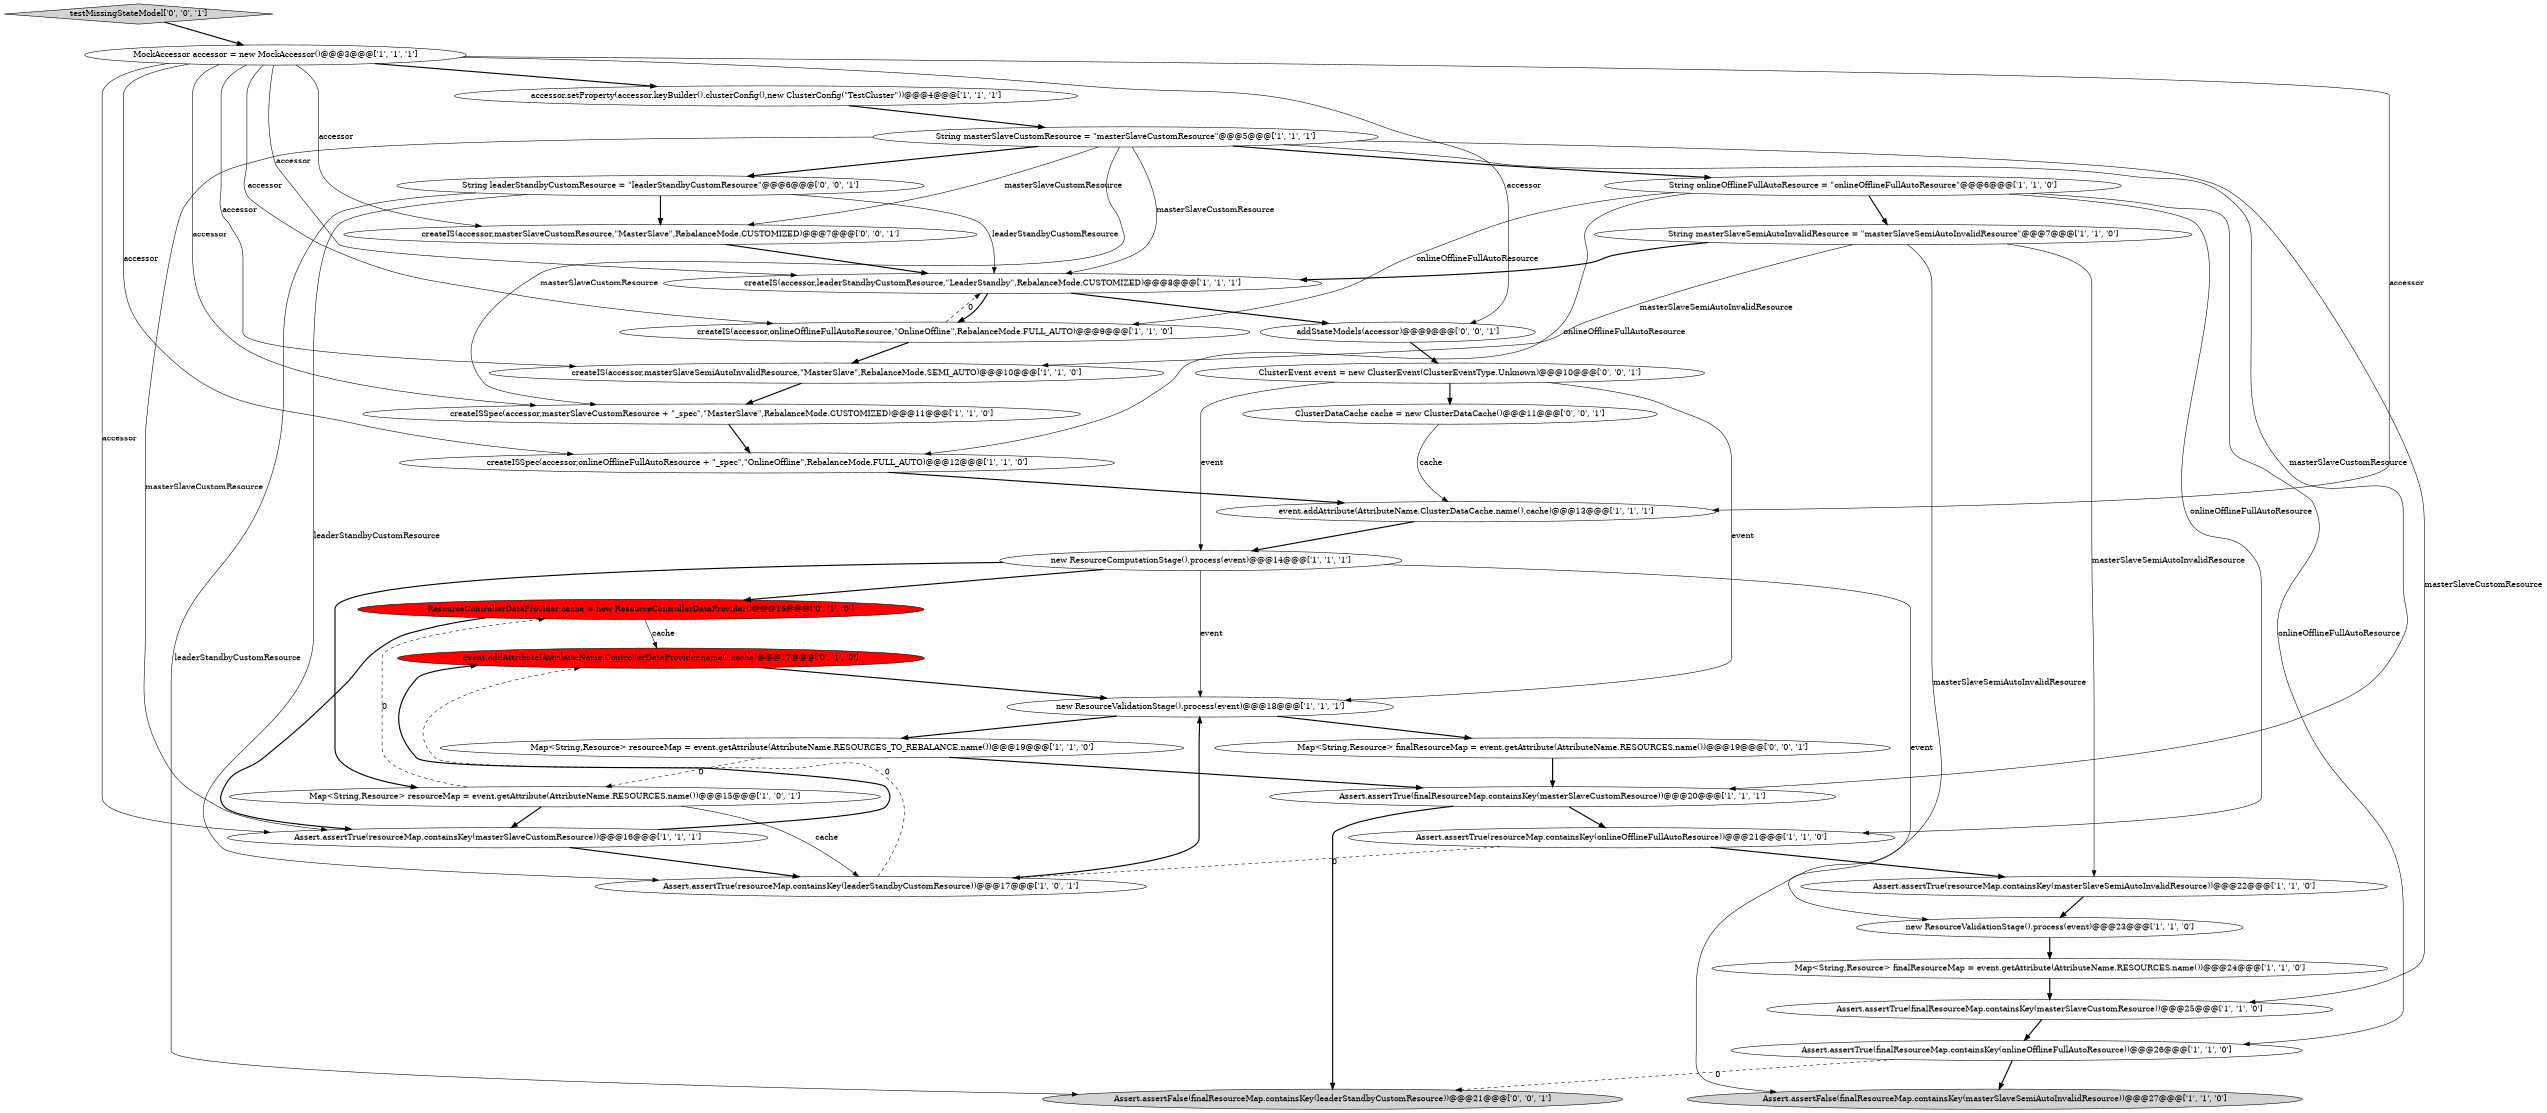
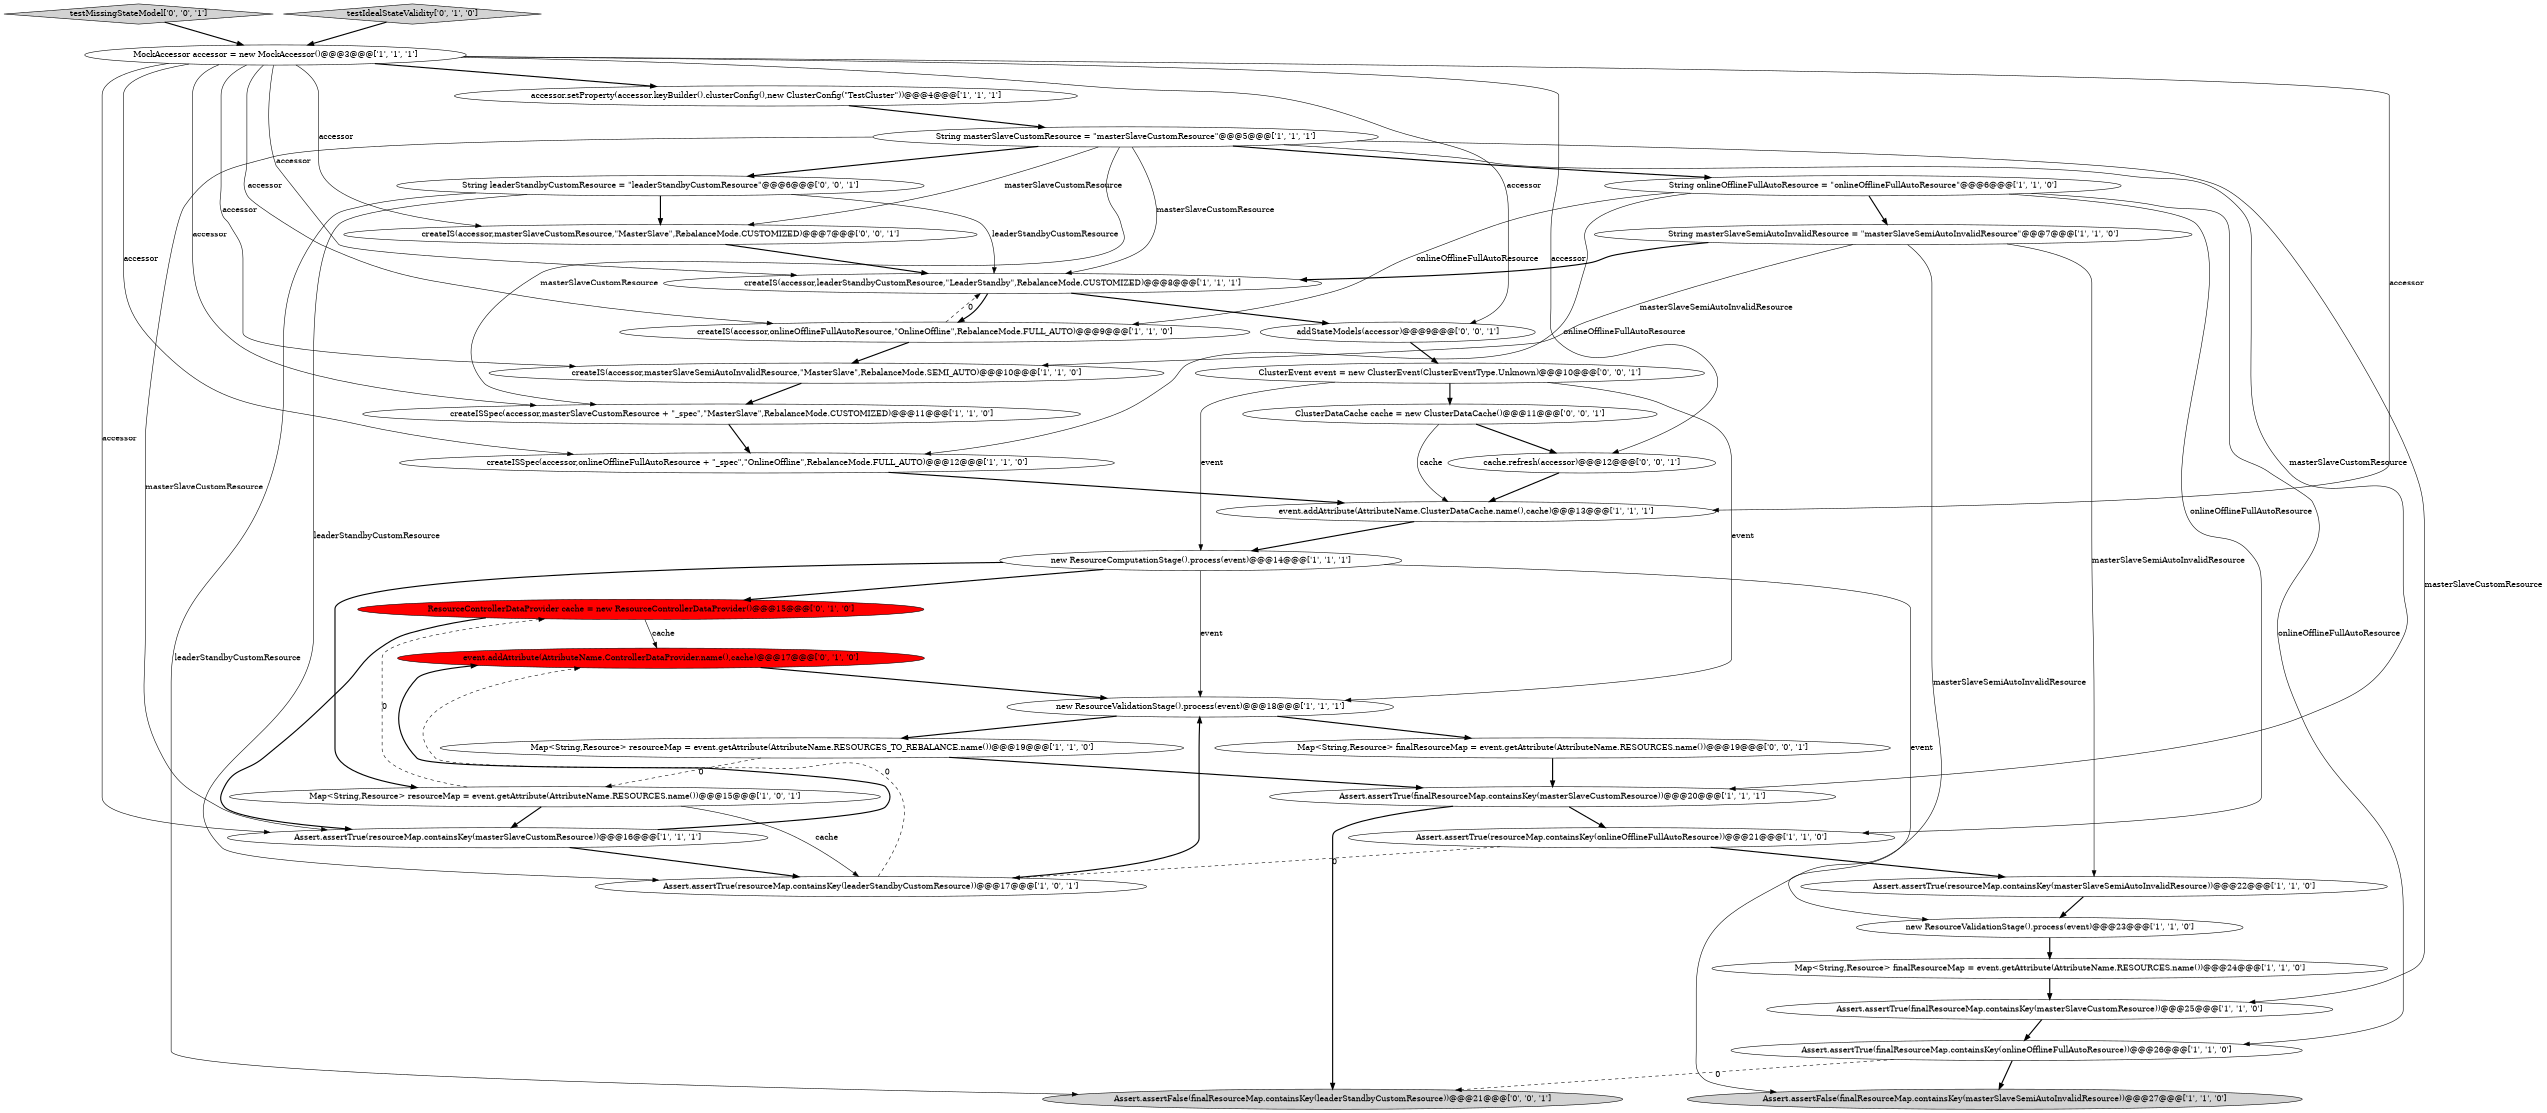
none -> (412, 14)
none -> (1582, 463)
